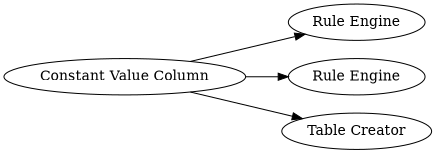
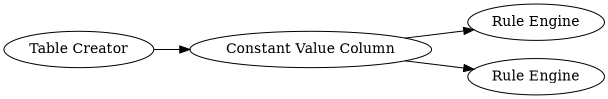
(241, 104) -> (167, 49)
